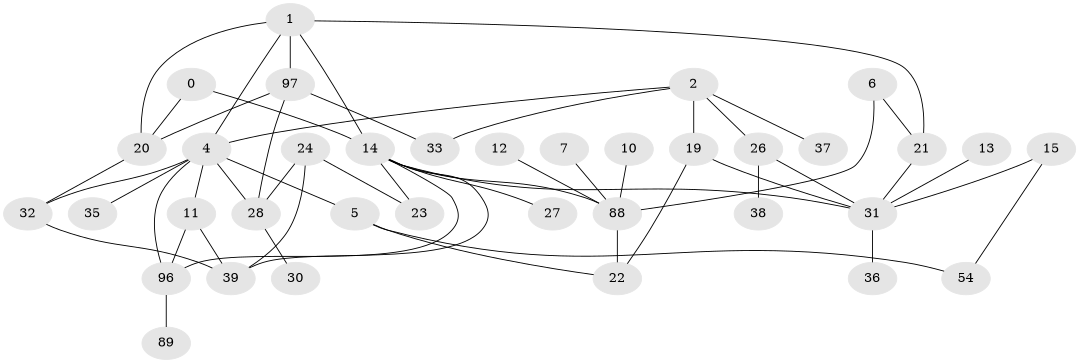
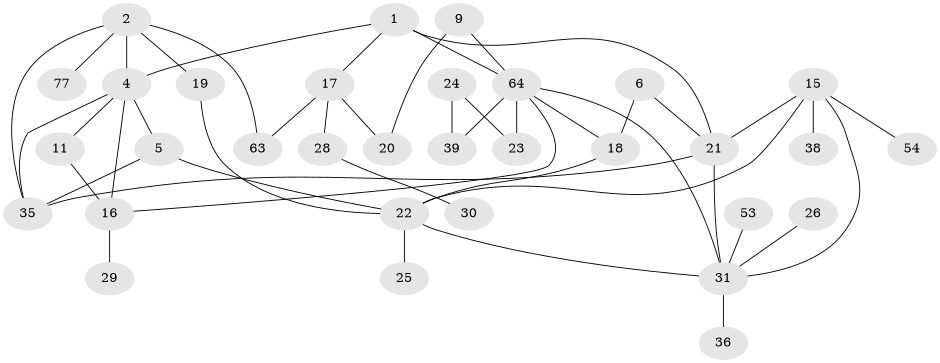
(178, 52) -> none
(191, 84) -> (459, 20)
(290, 84) -> (330, 84)
(726, 117) -> (19, 89)
none -> (764, 117)
(370, 149) -> (517, 84)
(435, 149) -> (258, 149)
(500, 149) -> none
(564, 149) -> none
(629, 149) -> none
(823, 149) -> (62, 84)
(987, 149) -> (749, 214)
(284, 177) -> none
none -> (370, 178)
(231, 182) -> none
(771, 182) -> (559, 258)
(758, 183) -> (813, 117)
none -> (630, 194)
(28, 214) -> none
(553, 214) -> none
(617, 214) -> (616, 149)
(211, 246) -> none
(658, 254) -> (93, 182)
(166, 279) -> (110, 214)
none -> (404, 279)
(166, 343) -> (110, 279)
